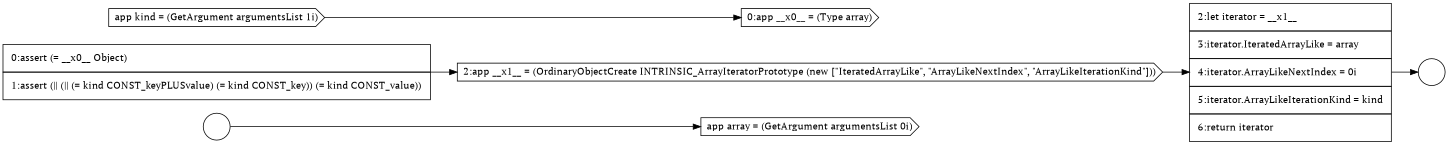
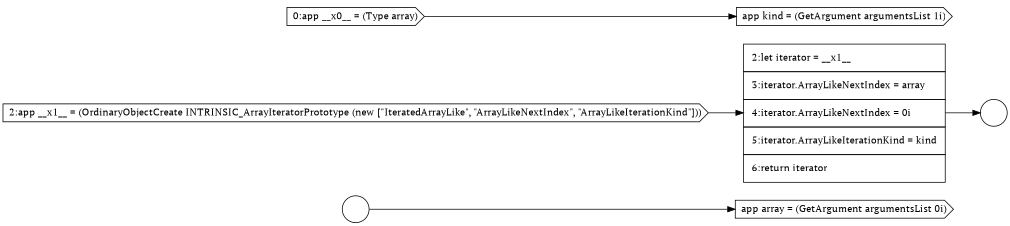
(529, 18) -> (577, 16)
(1278, 44) -> (838, 85)
(217, 72) -> none
